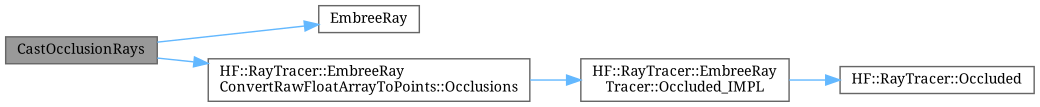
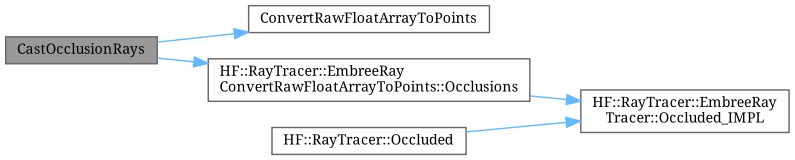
(369, 19) -> (369, 19)
(807, 80) -> (516, 127)
